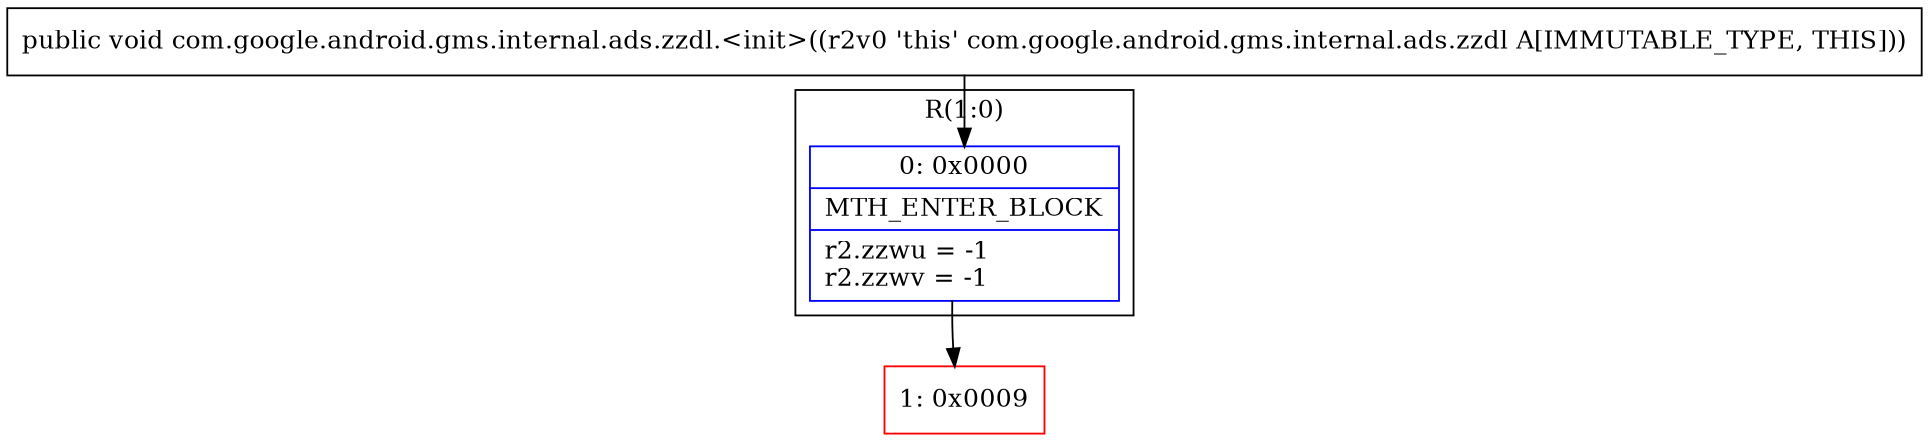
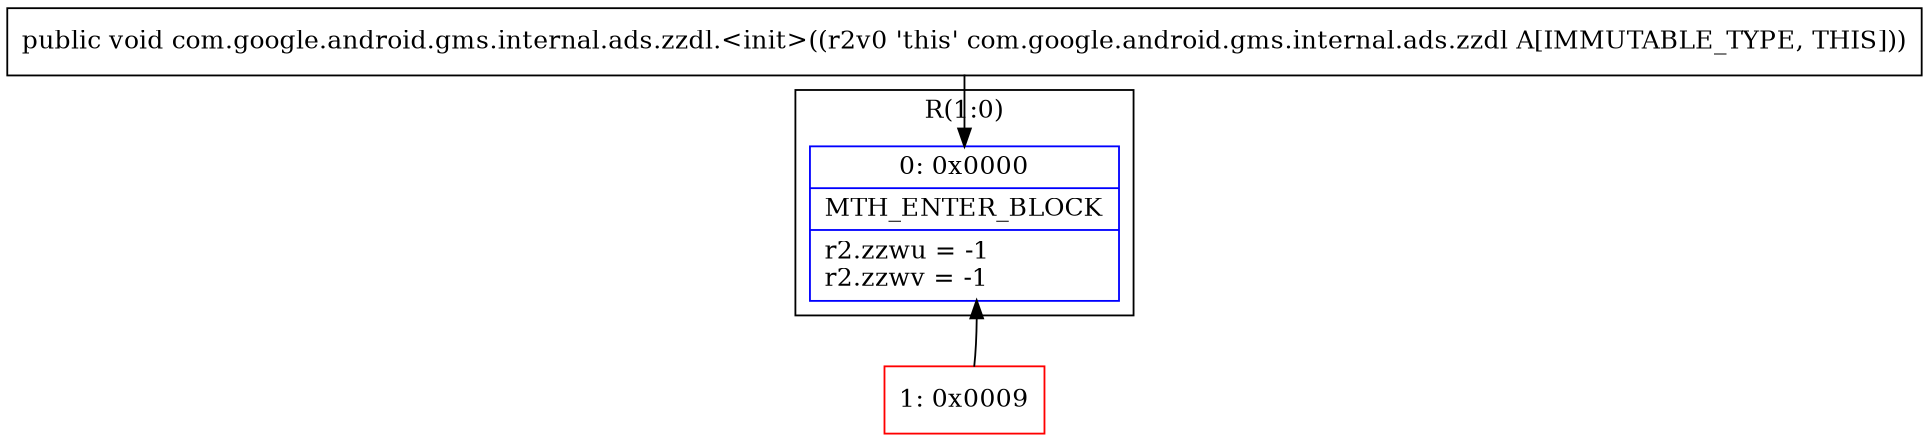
(952, 327) -> (976, 343)
